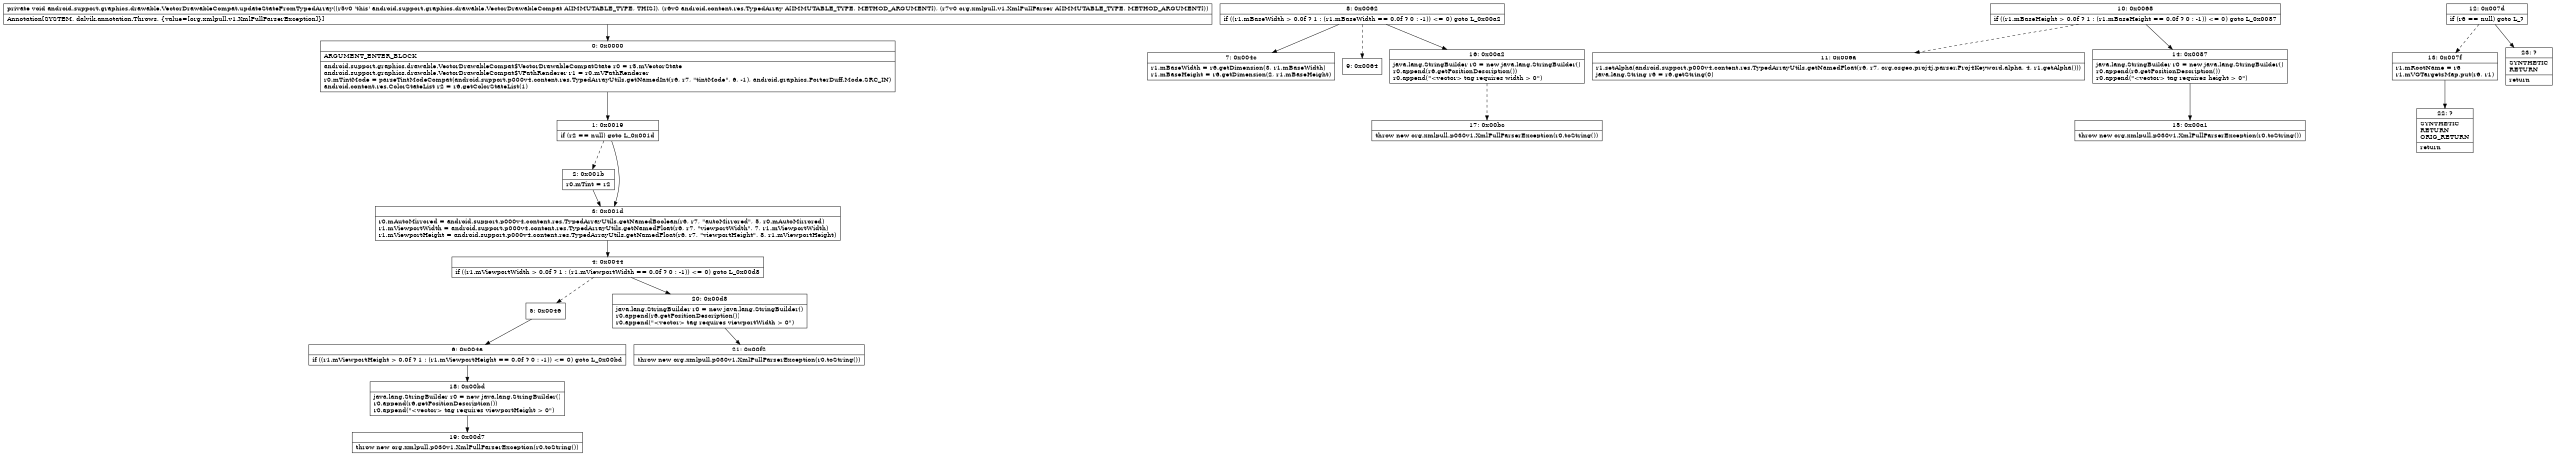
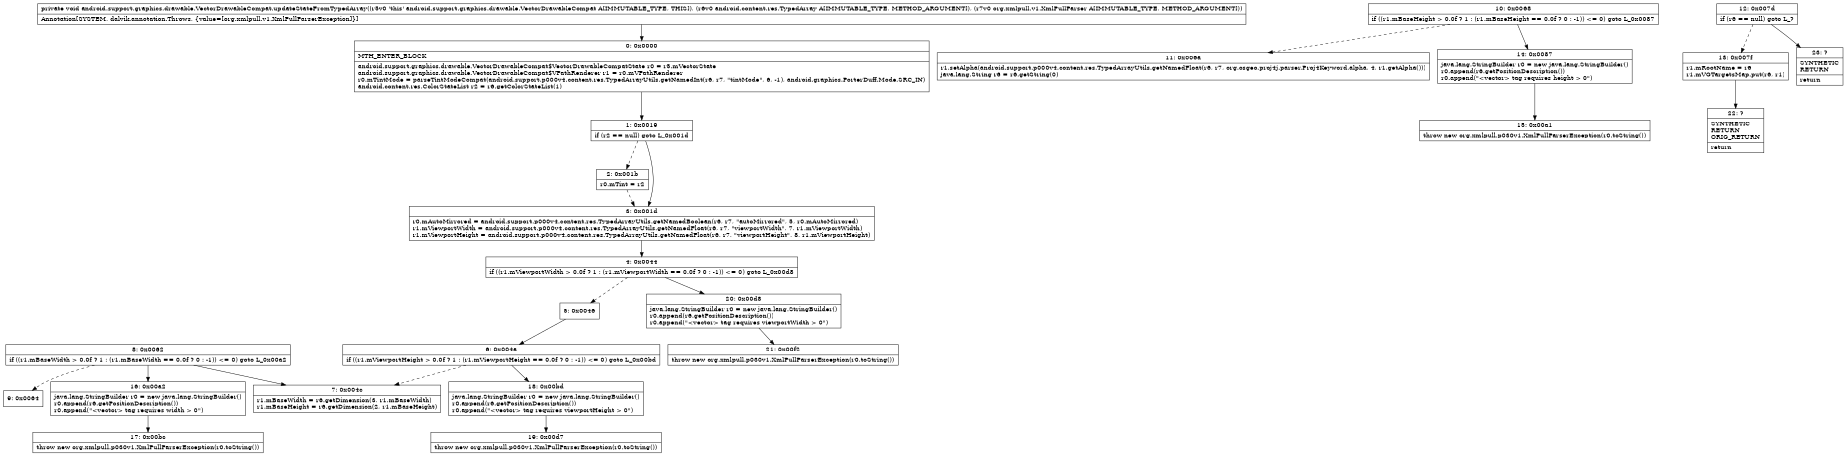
(371, 56) -> (392, 56)
(1487, 100) -> (148, 422)
(596, 196) -> (630, 196)
none -> (432, 374)
